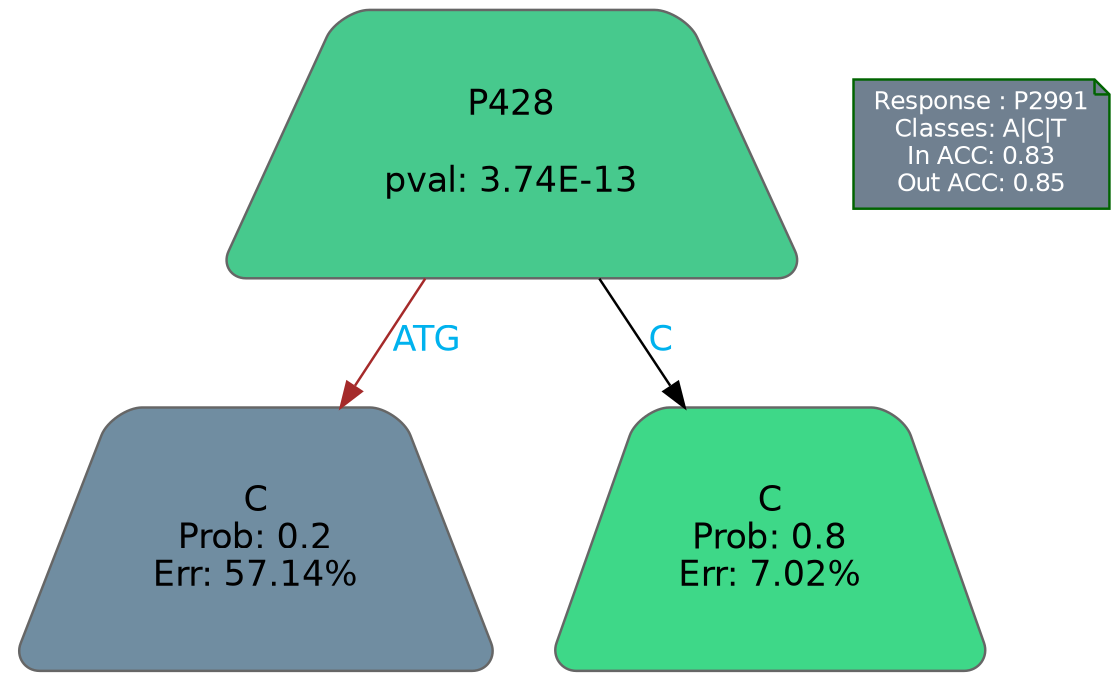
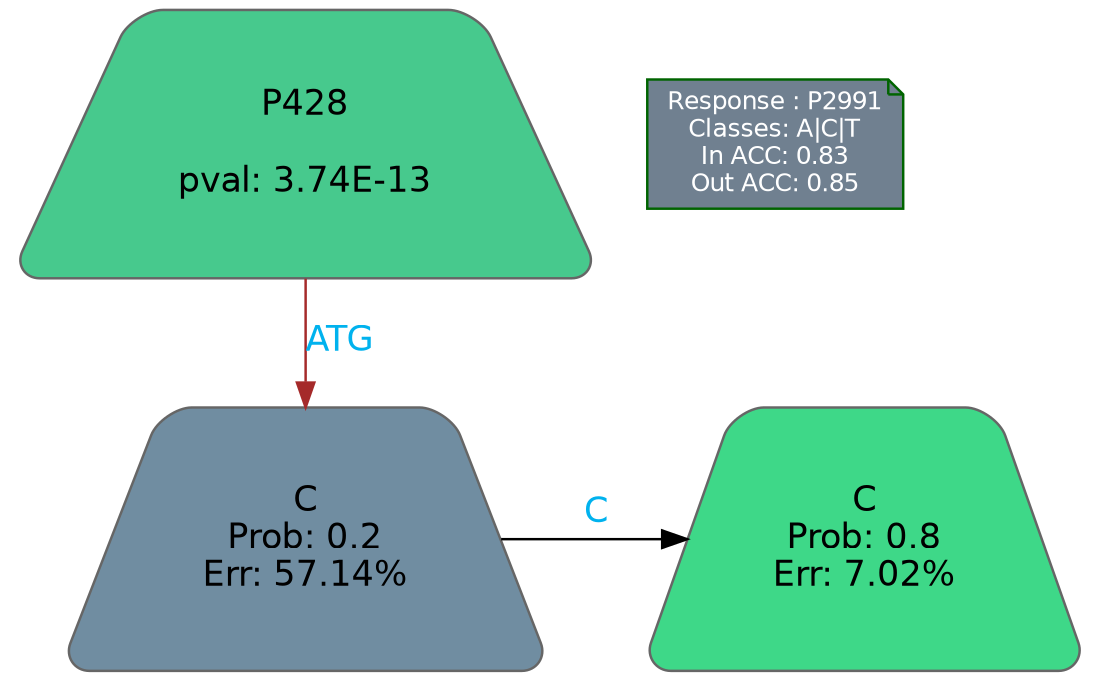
(635, 332) -> (581, 539)
